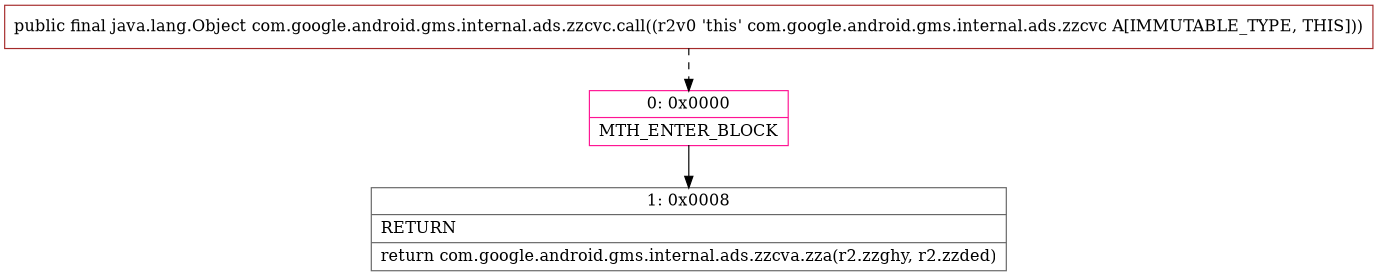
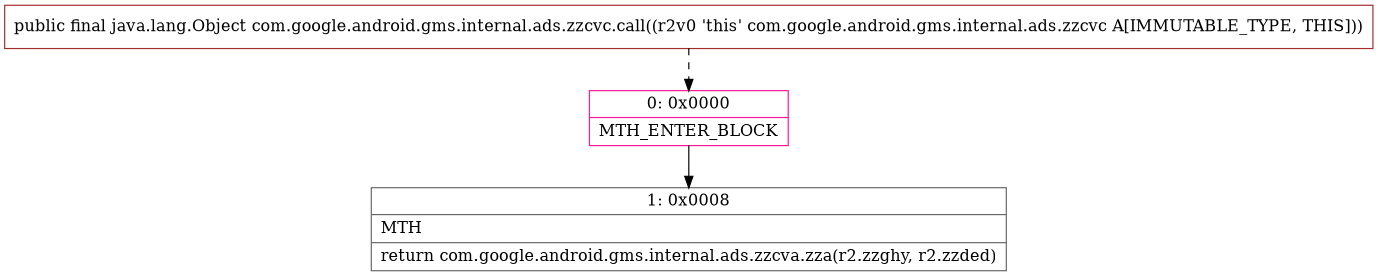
(419, 228) -> (402, 228)
